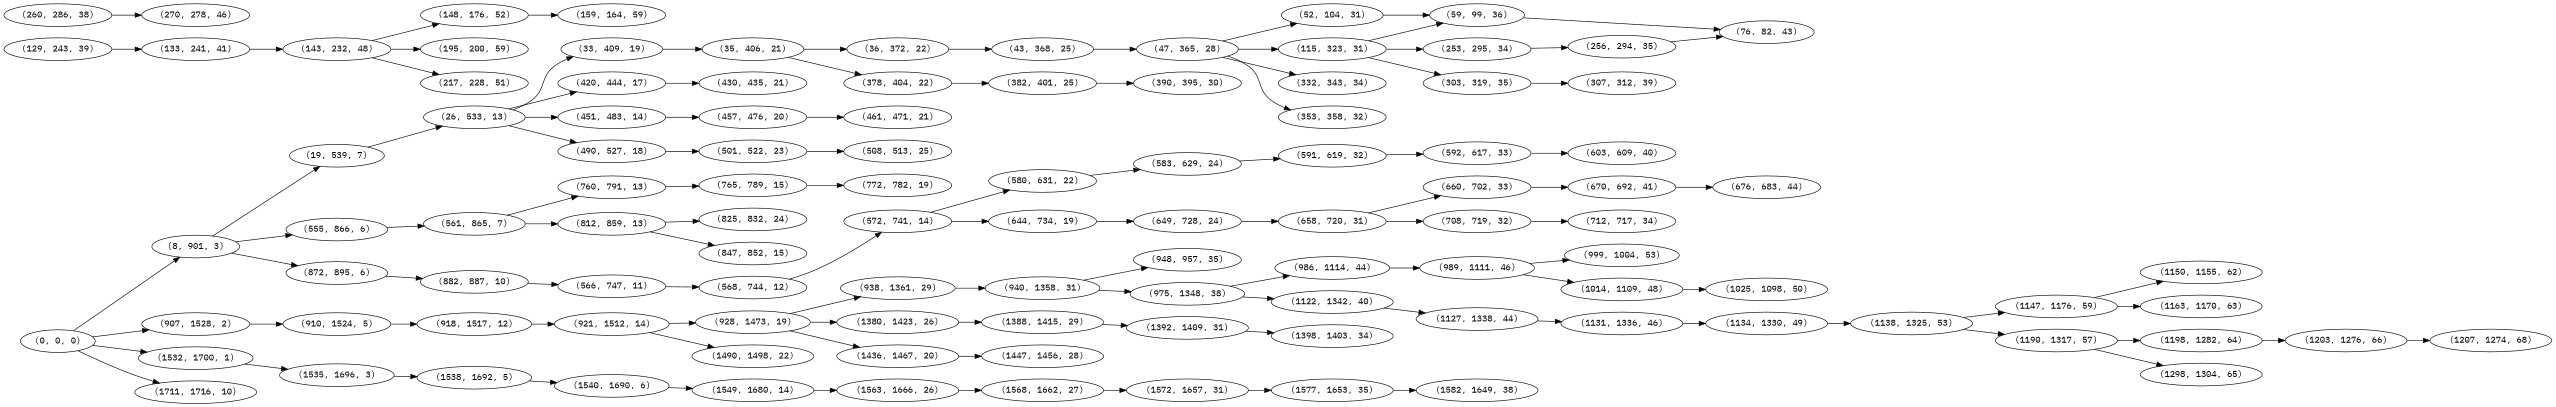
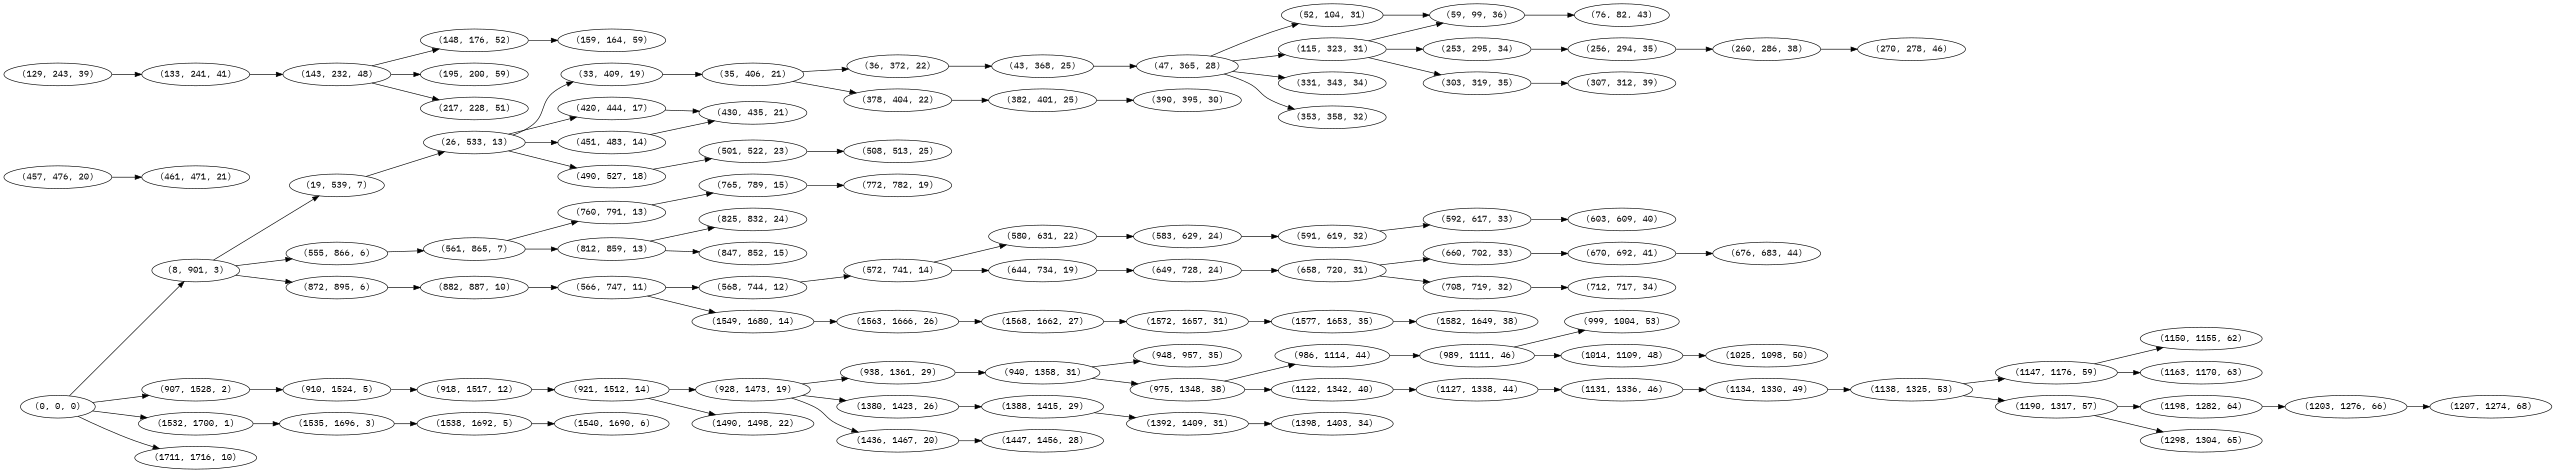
(1694, 39) -> (1691, 49)
(1332, 83) -> (1332, 83)
(679, 117) -> (679, 128)
(677, 388) -> (678, 304)
